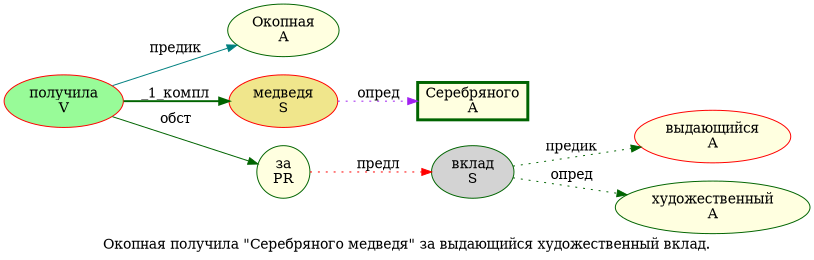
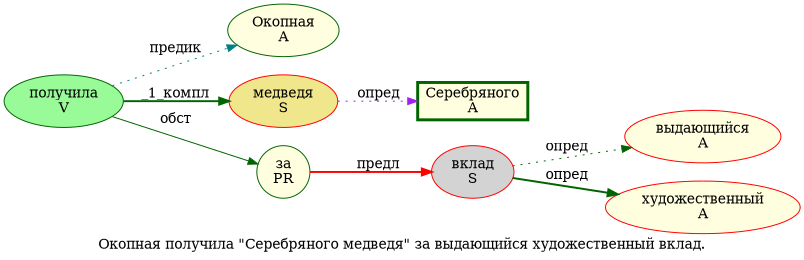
(170, 67) -> (170, 67)
(64, 101) -> (64, 101)
(572, 147) -> (567, 147)
(366, 172) -> (366, 172)
(473, 172) -> (473, 172)
(565, 186) -> (560, 185)
(713, 207) -> (703, 207)
